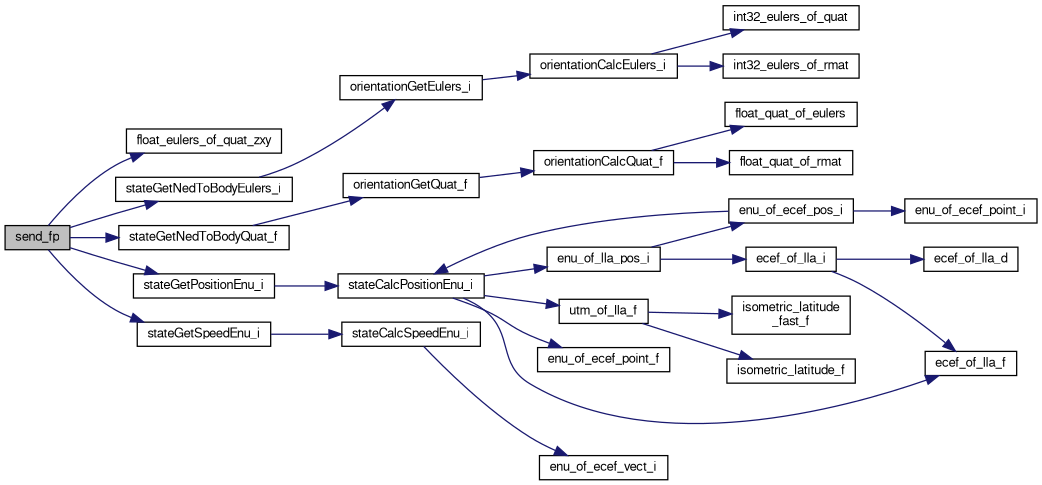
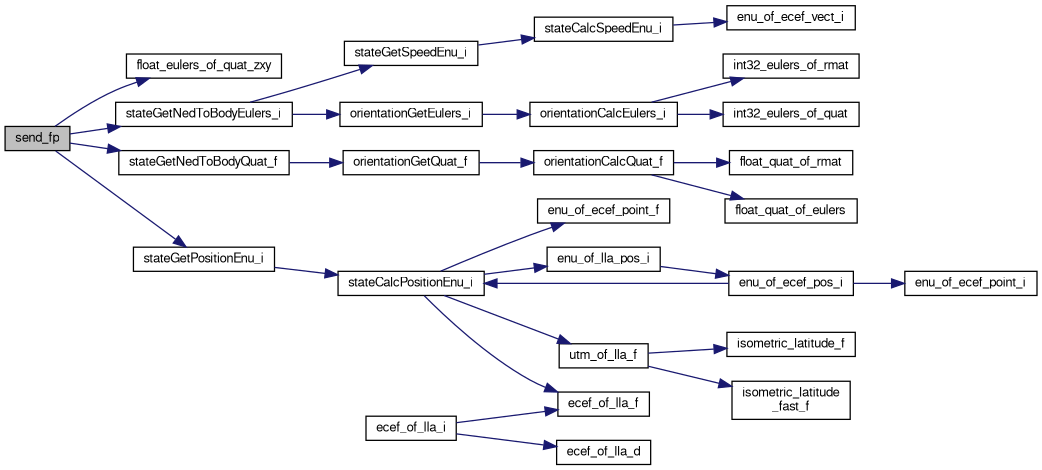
(697, 259) -> none
(86, 289) -> (305, 86)
